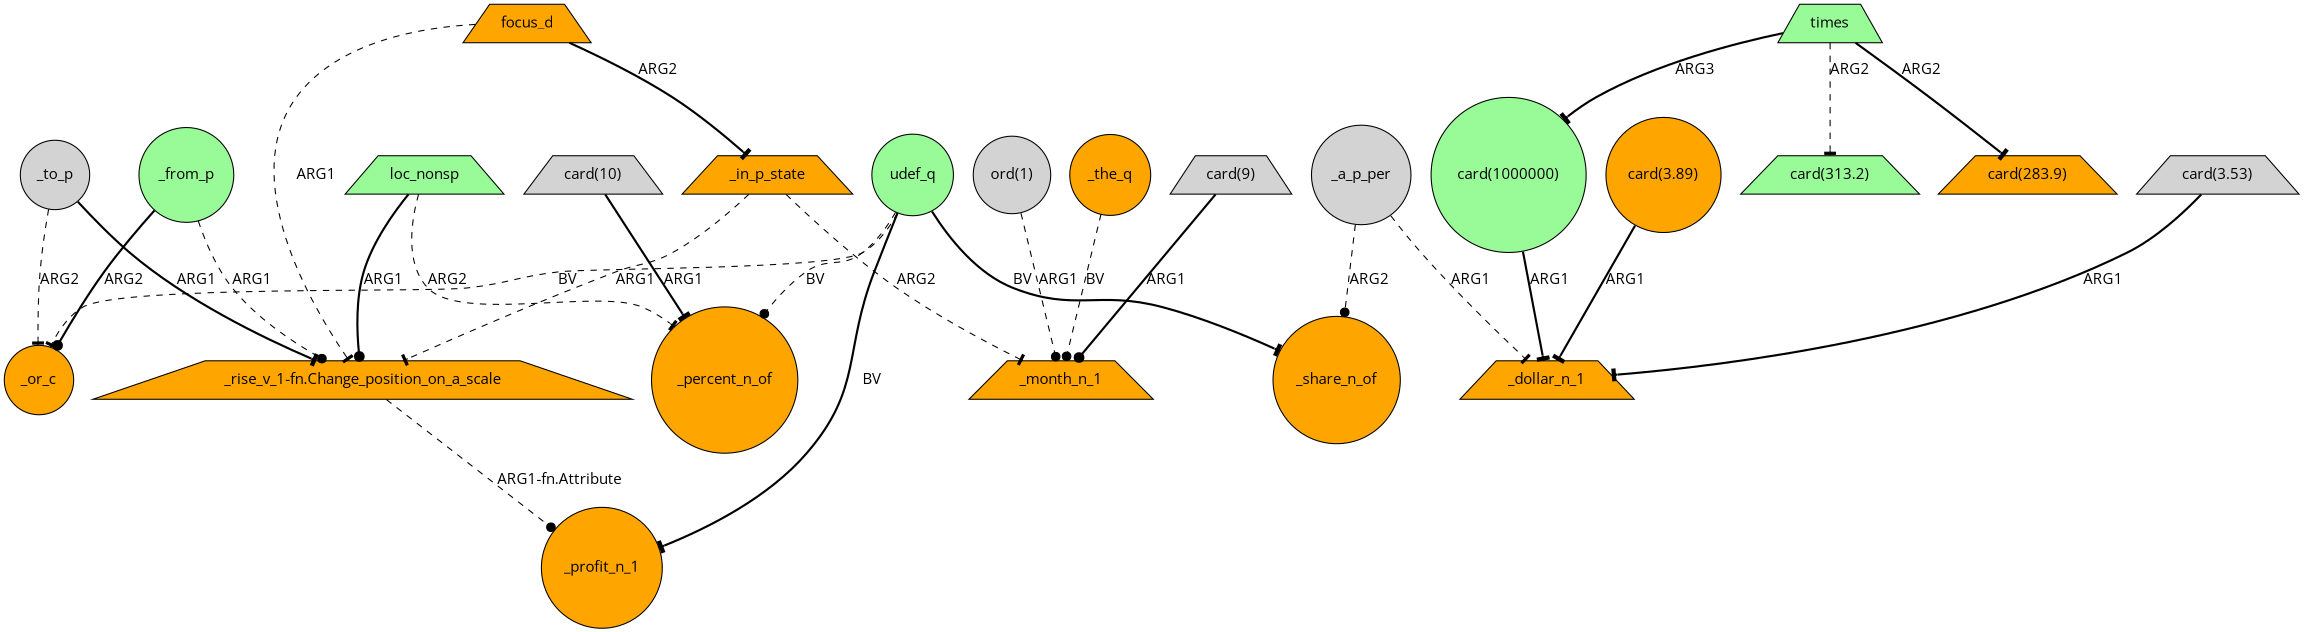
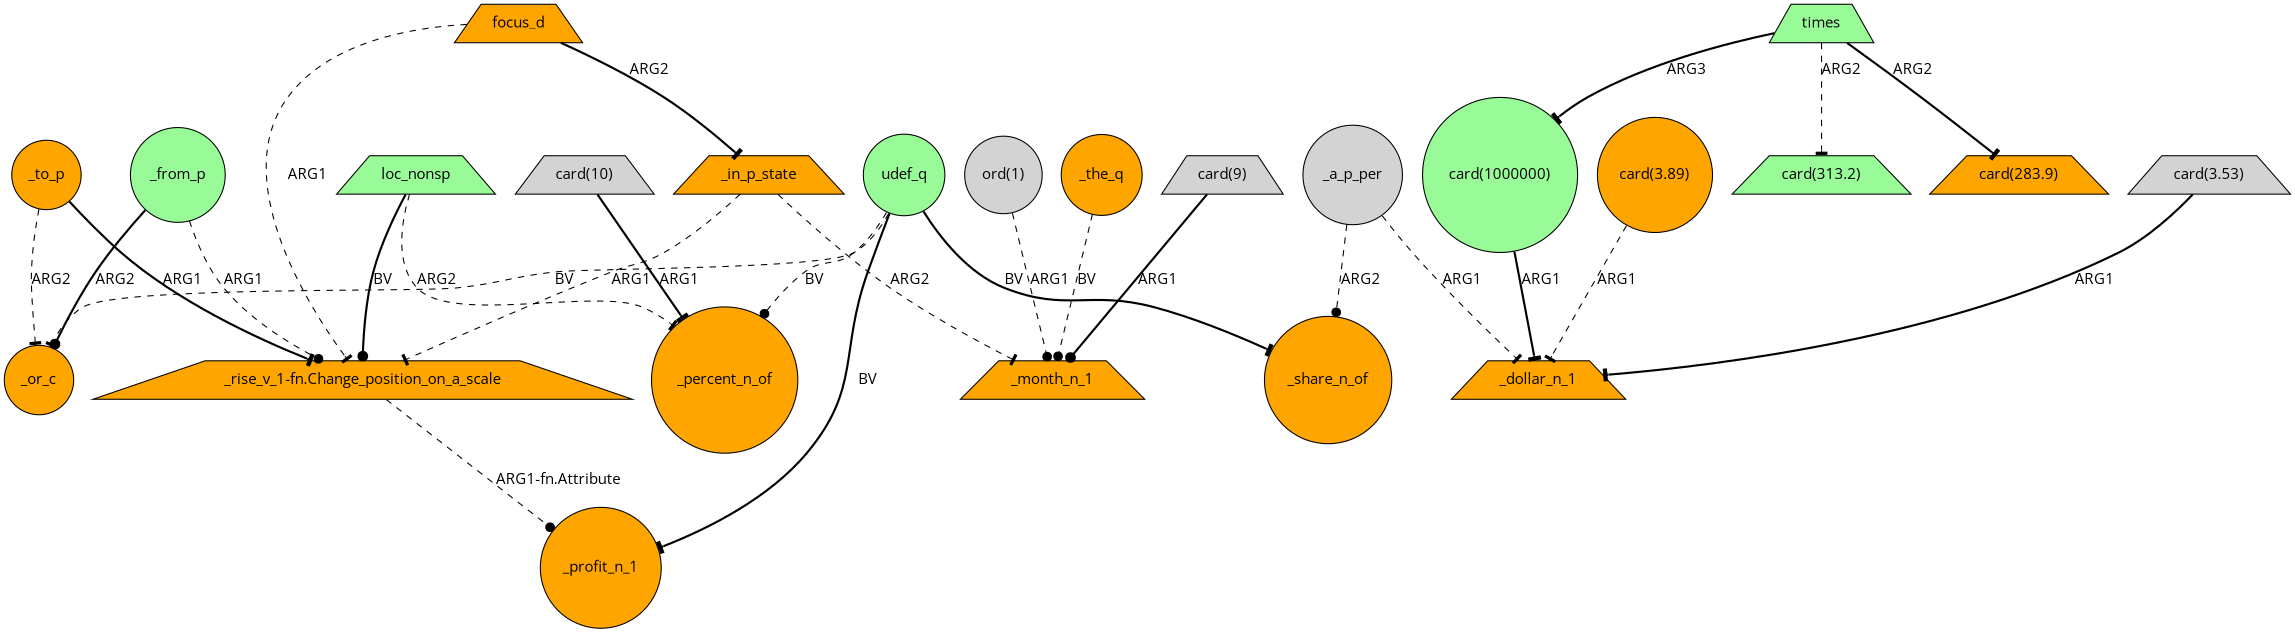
(55, 175) -> (46, 175)
(383, 280) -> (383, 280)
(1598, 291) -> (1589, 291)
